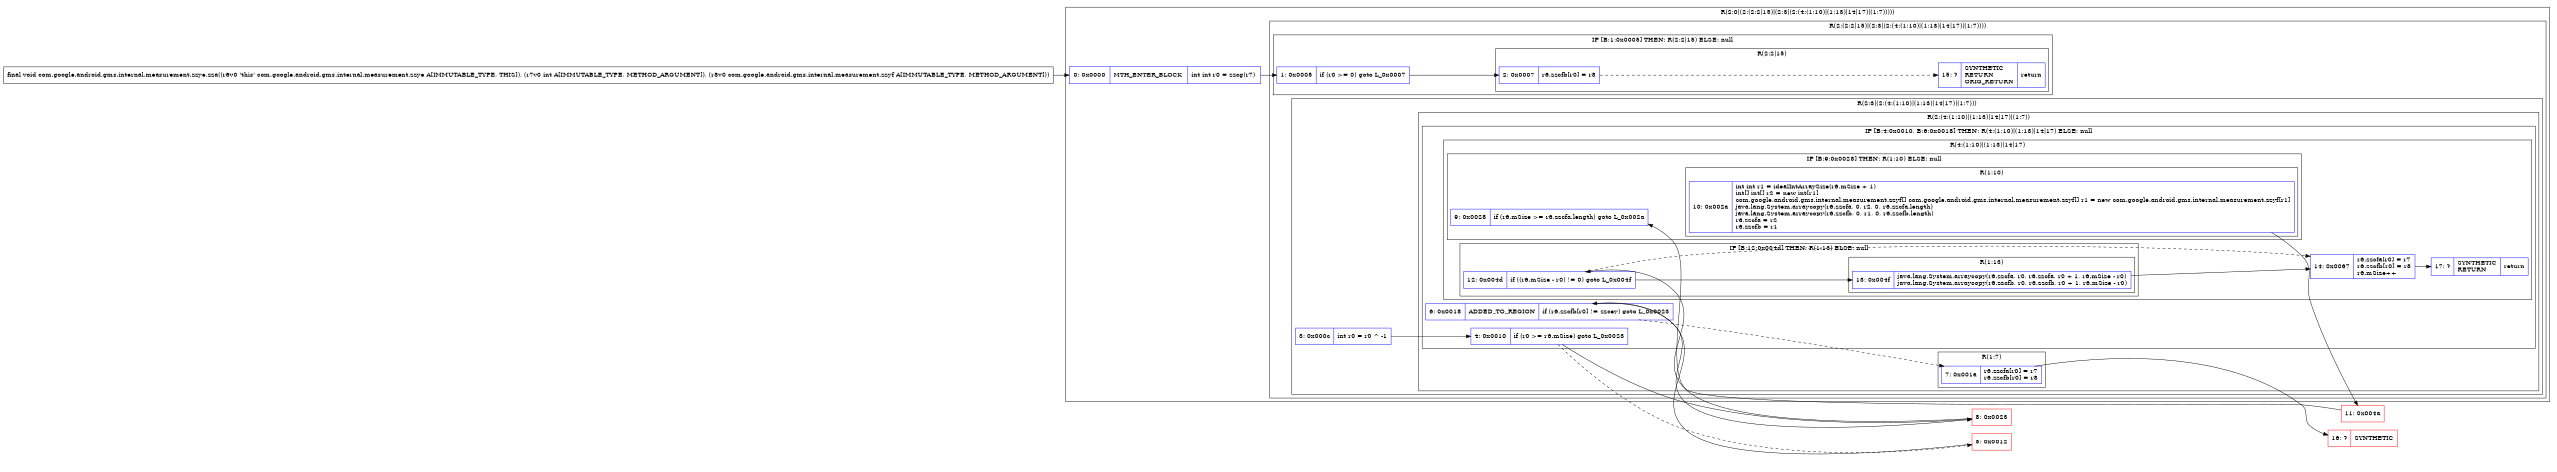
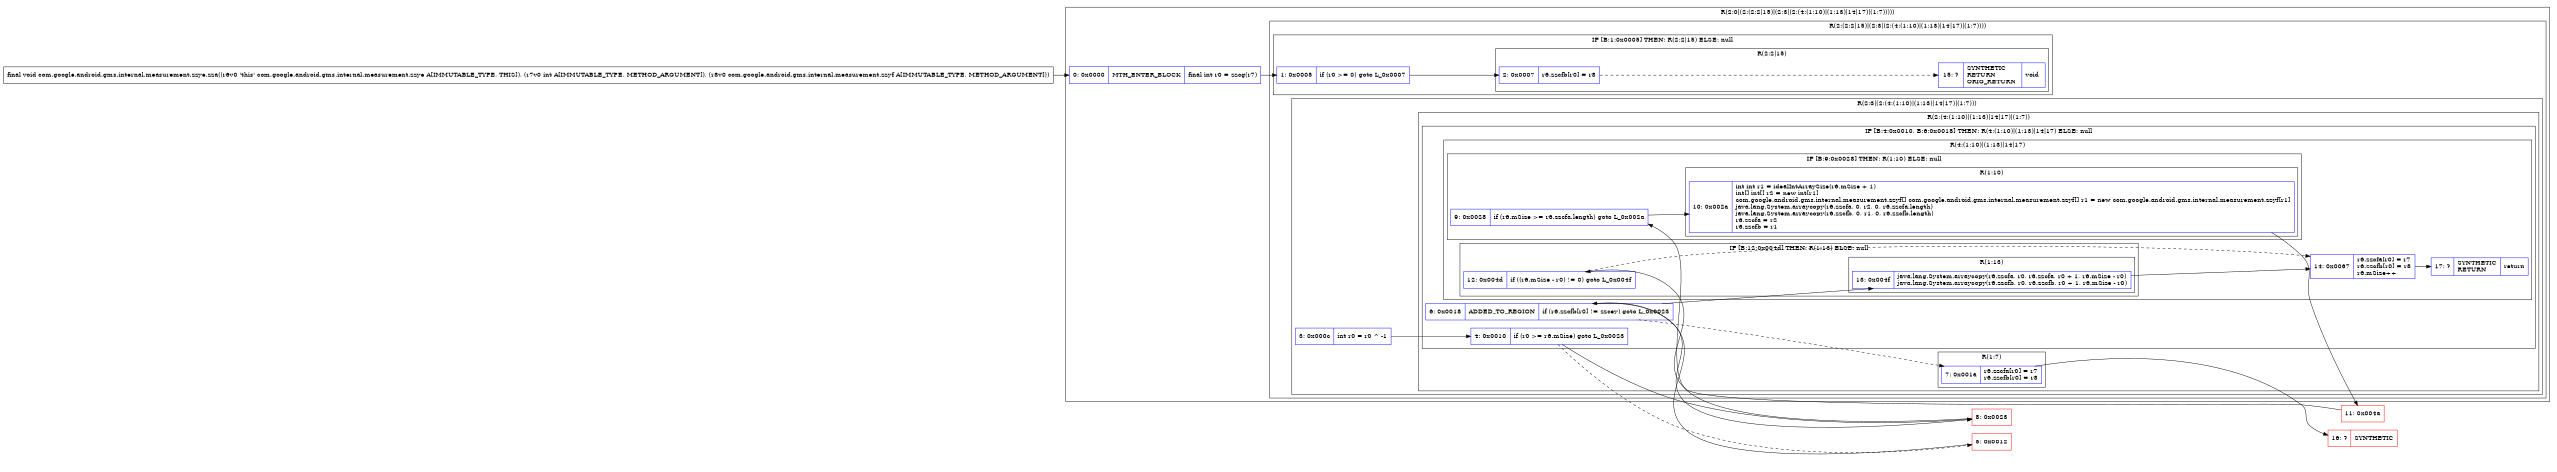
(1223, 75) -> (1223, 75)
(2031, 75) -> (2032, 75)
none -> (1666, 215)
(1742, 280) -> (1806, 293)
